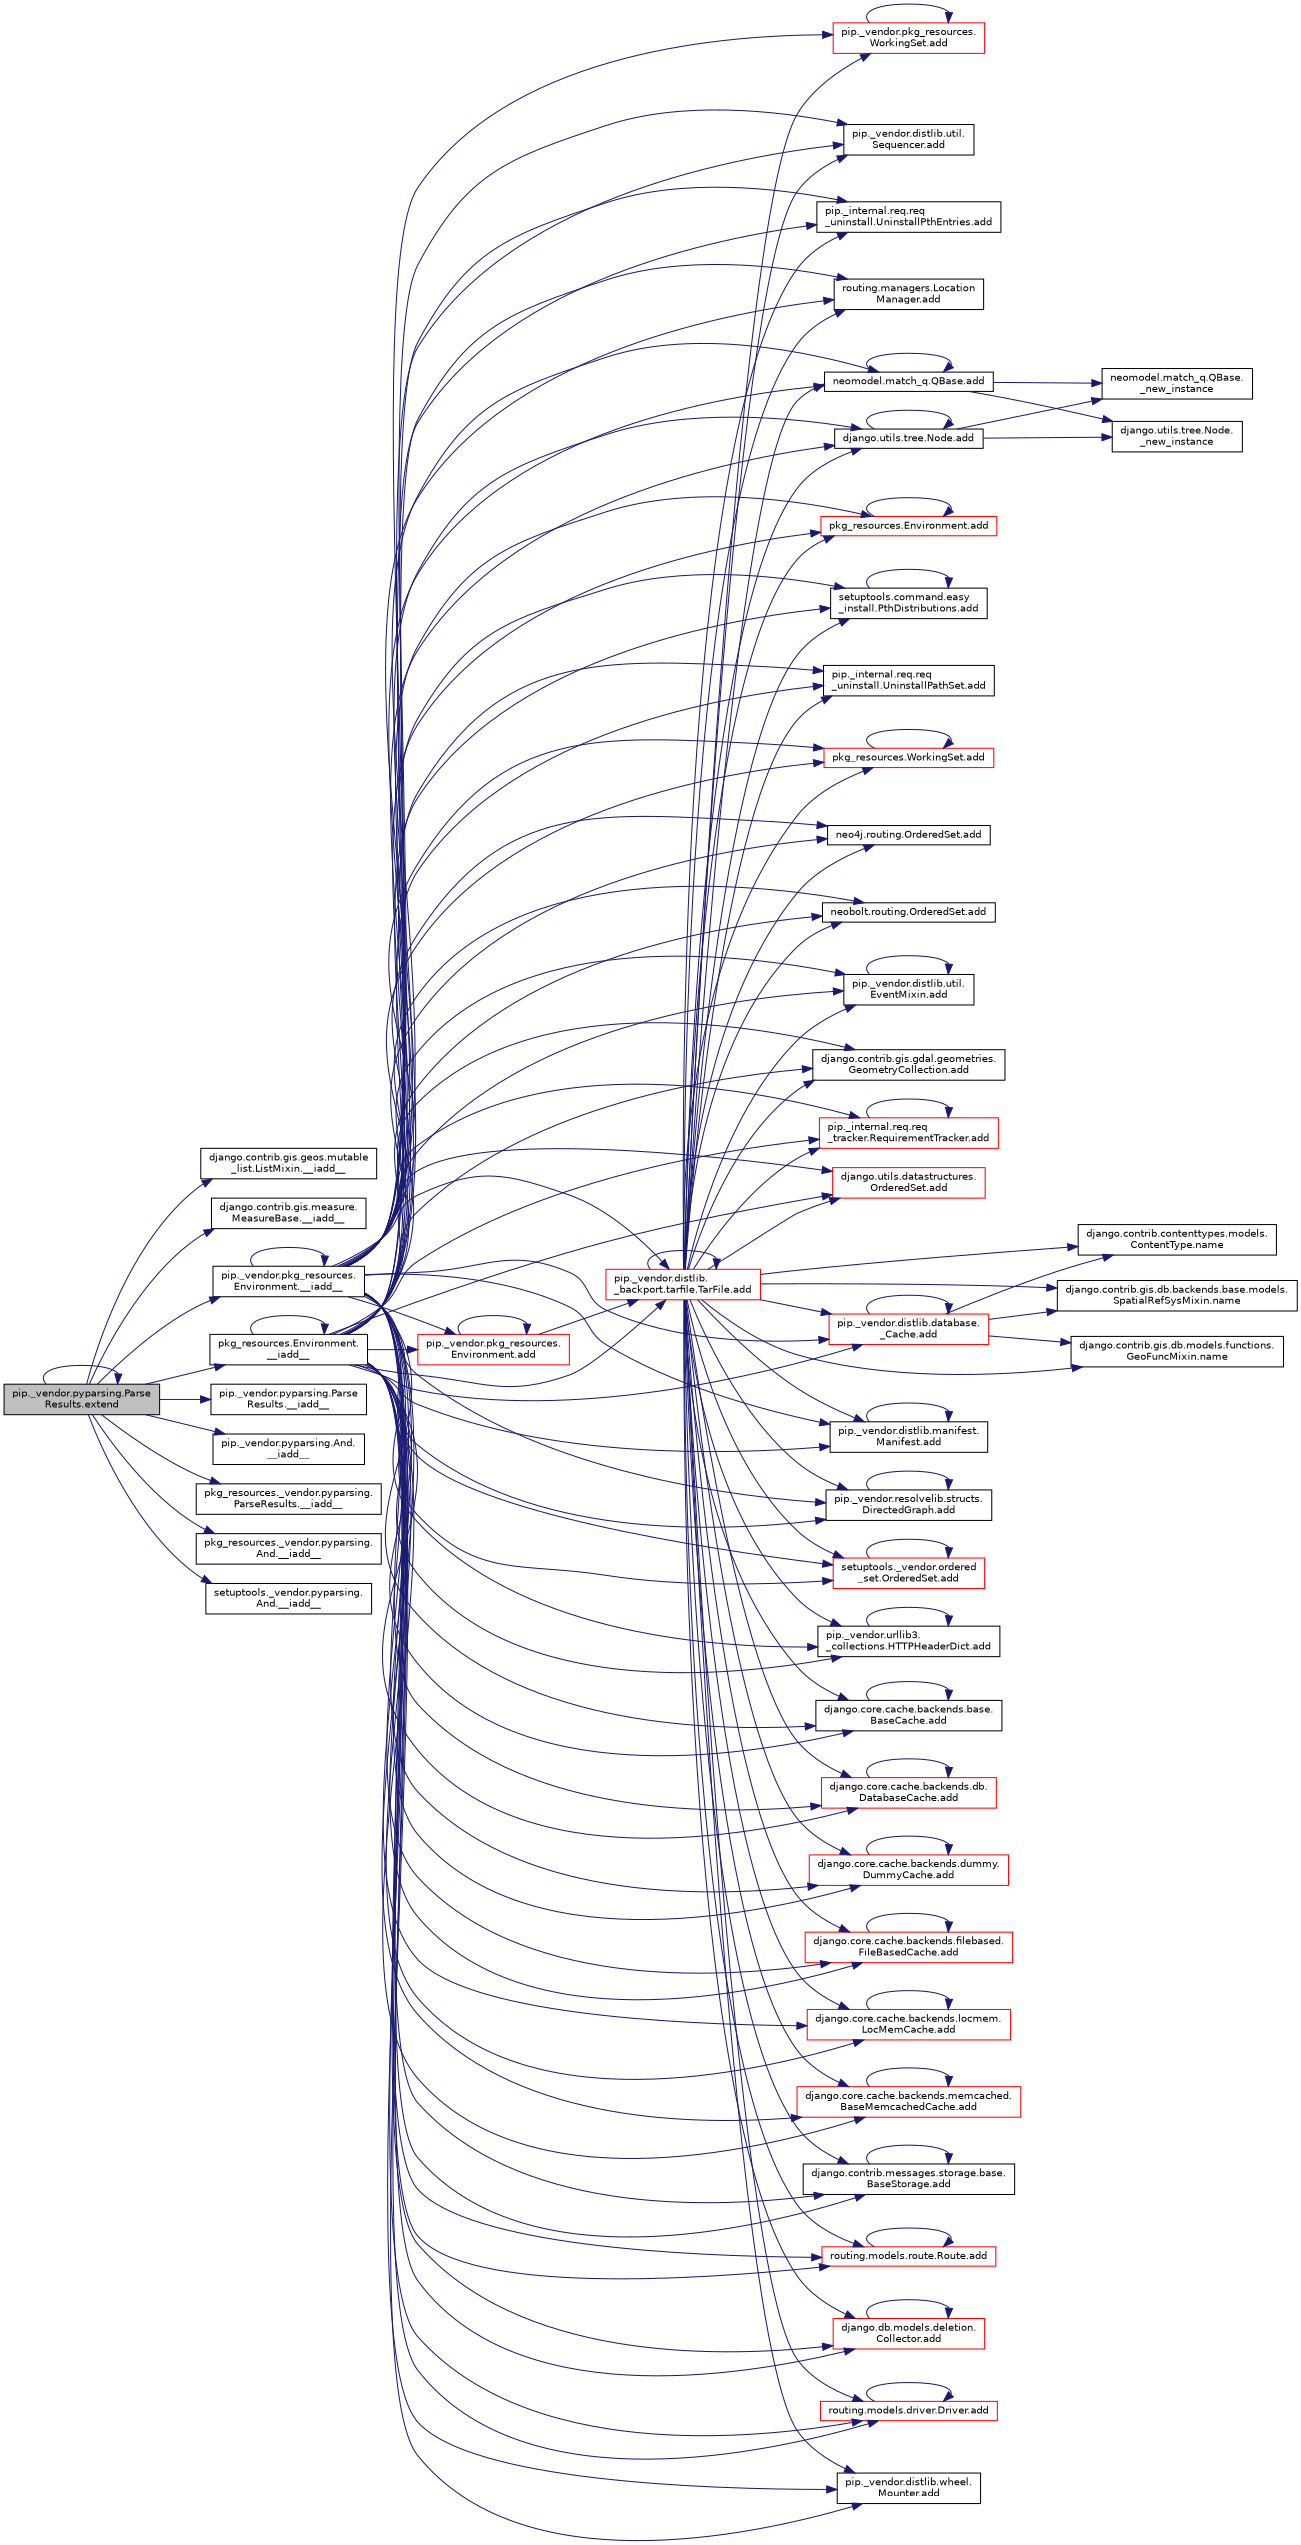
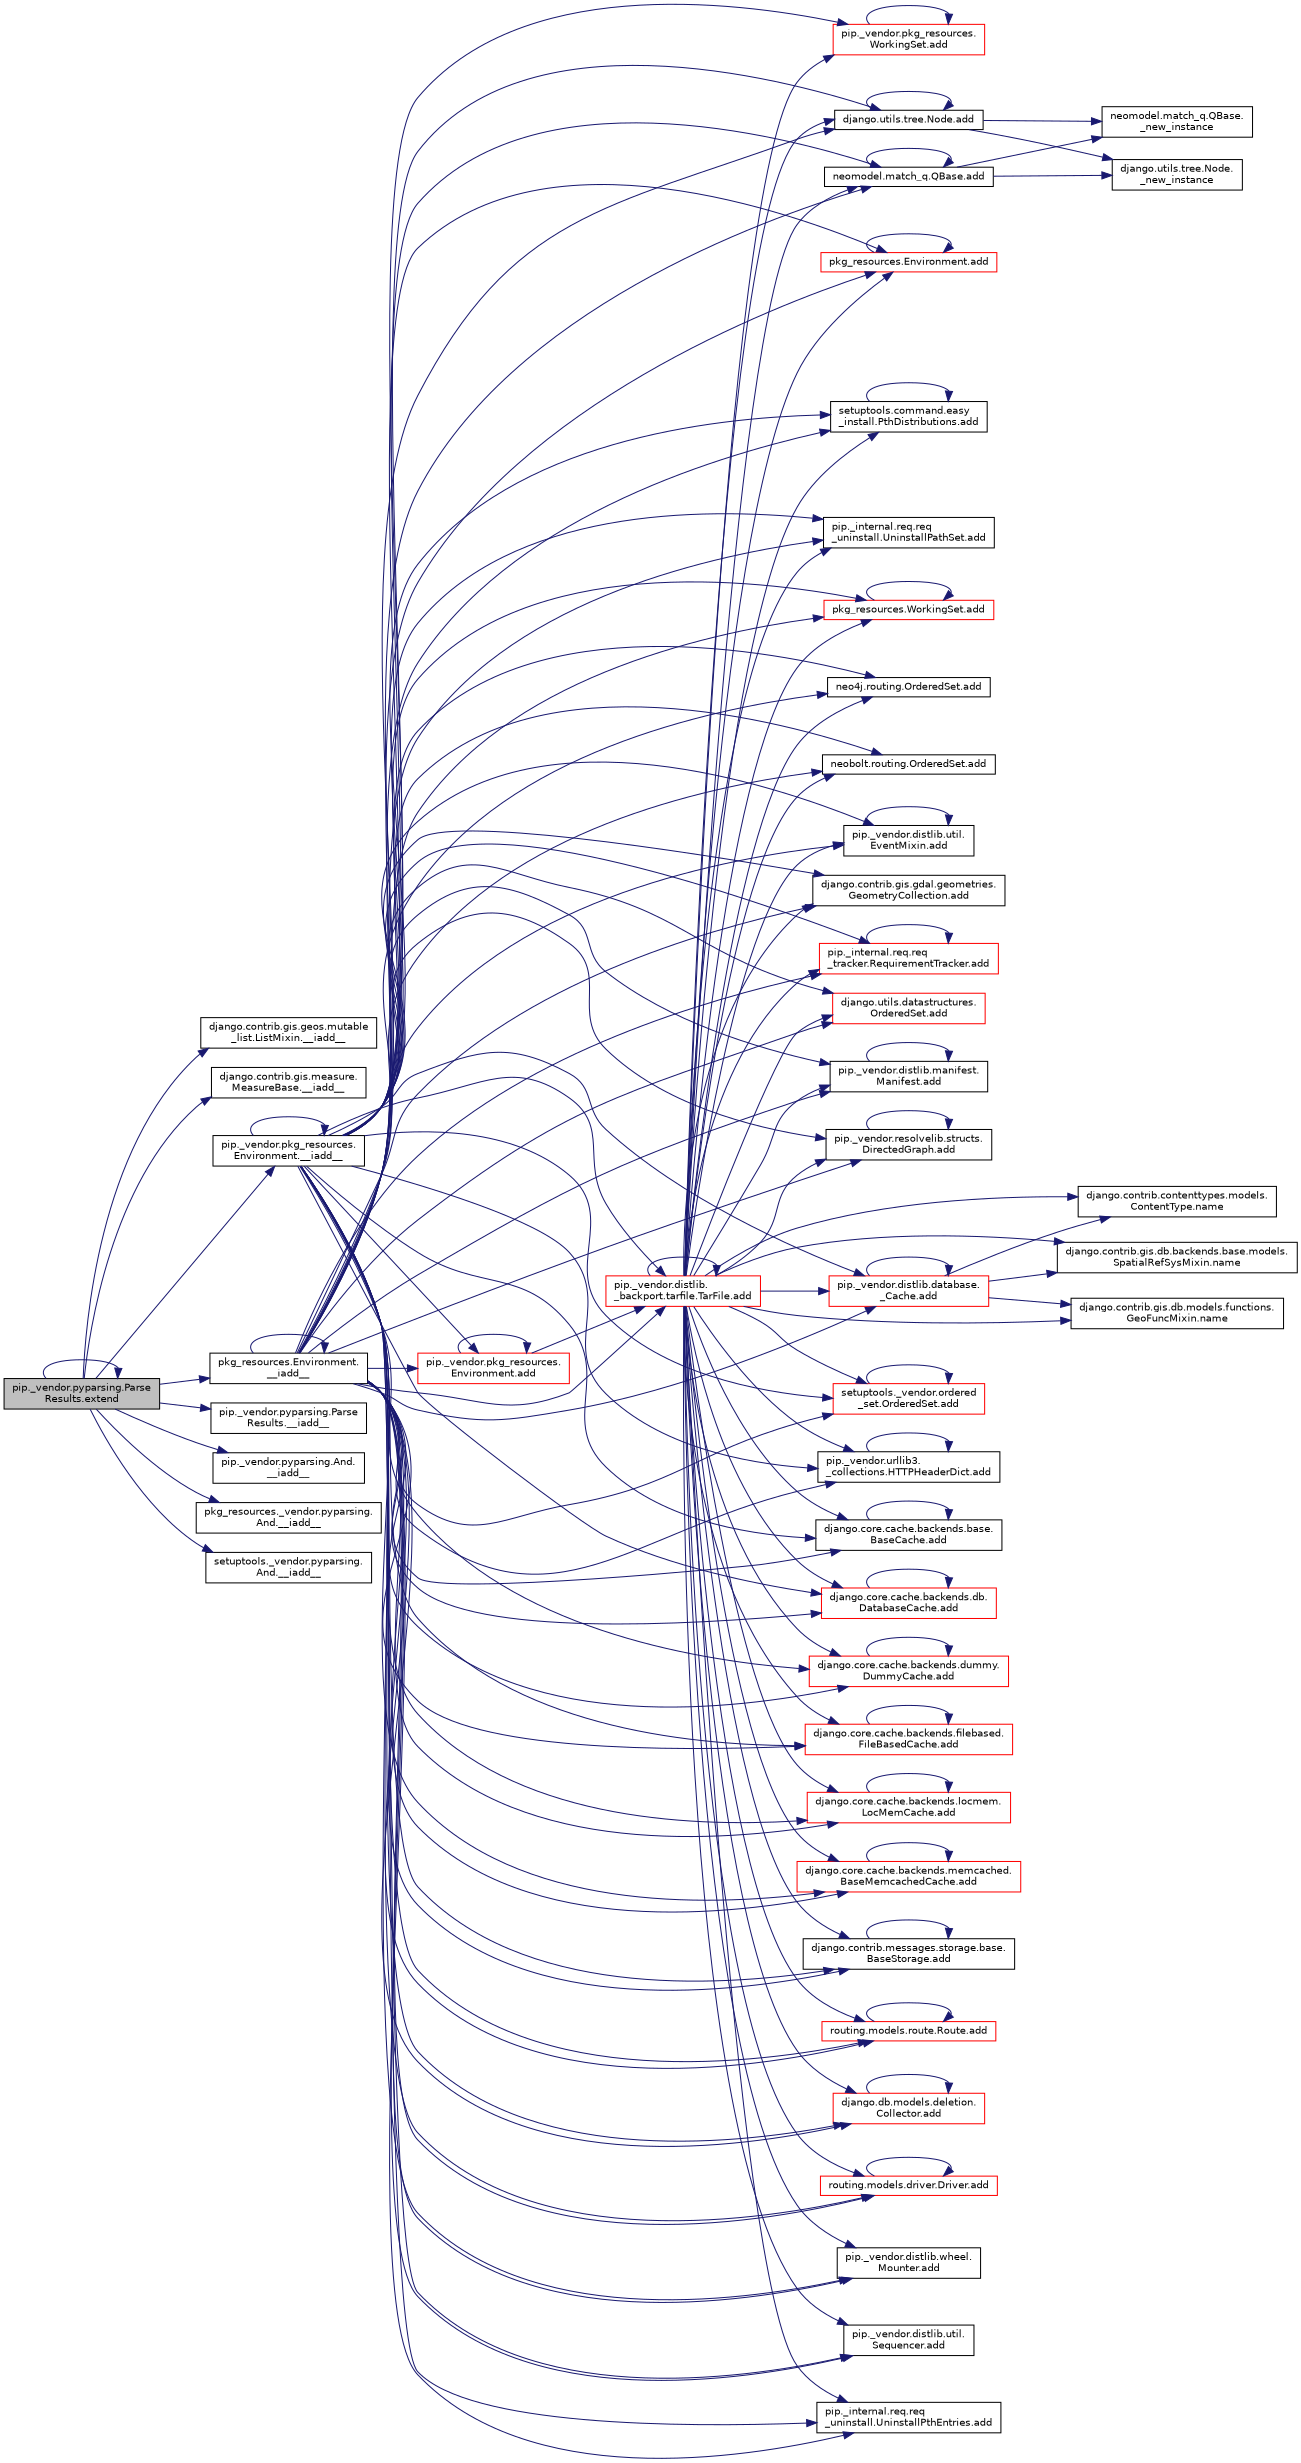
(909, 294) -> none
(289, 1499) -> none
